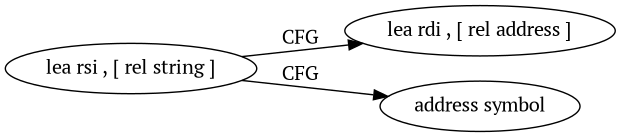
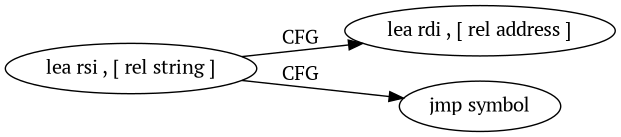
(480, 106) -> (480, 106)
